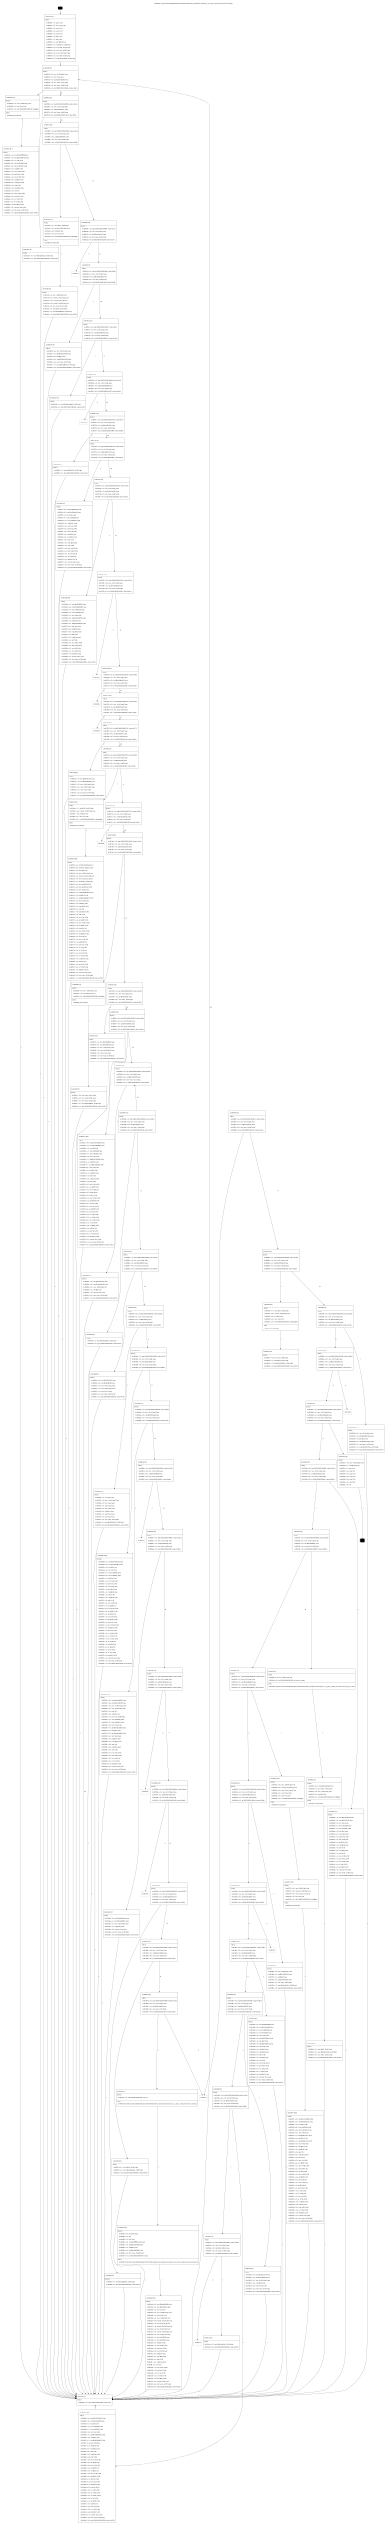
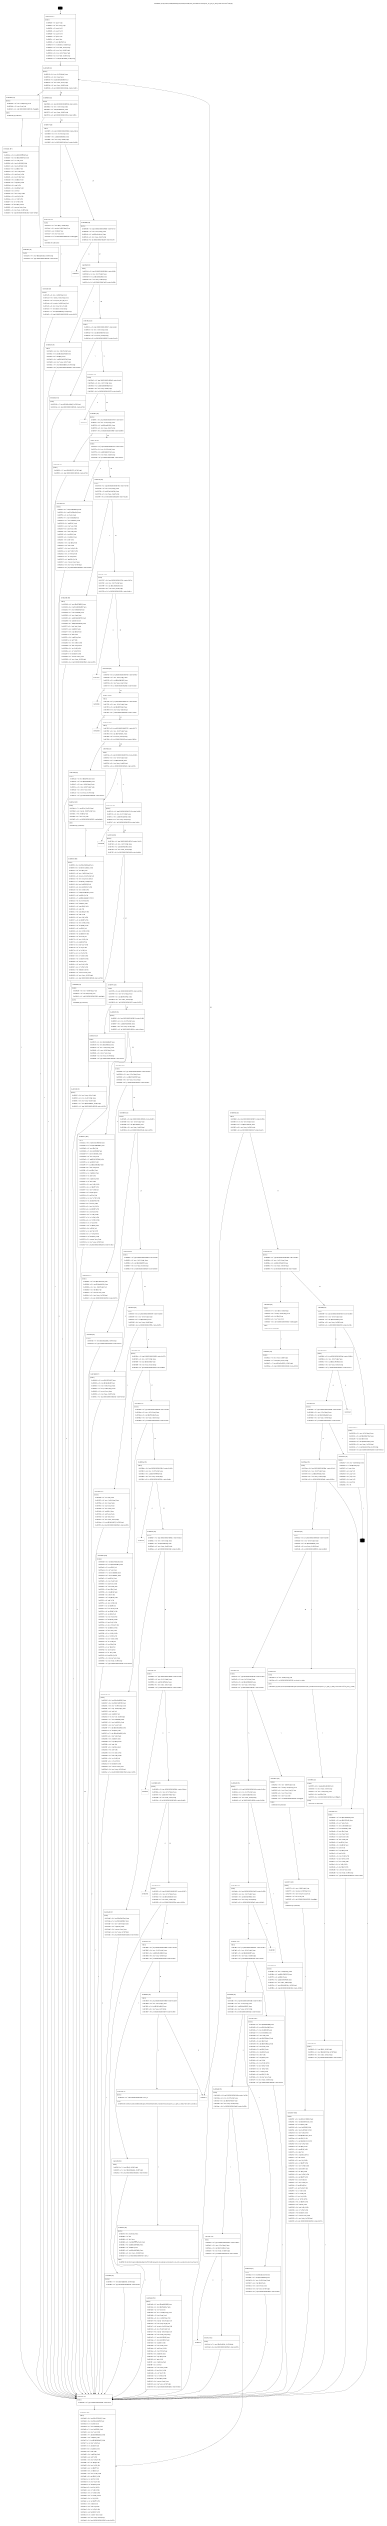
(136, 1098) -> (132, 1097)
(95, 2408) -> (94, 2407)
